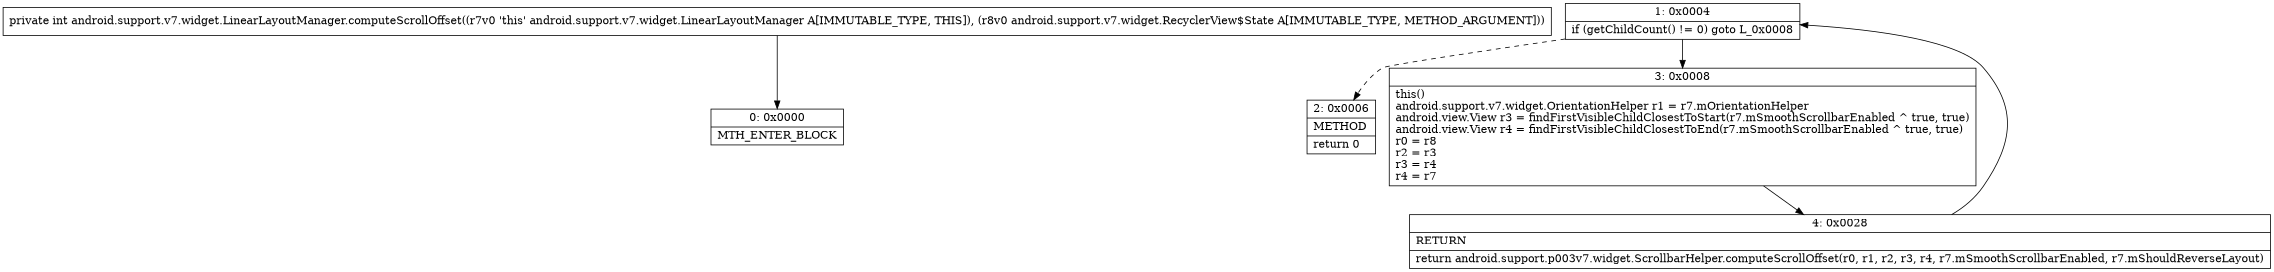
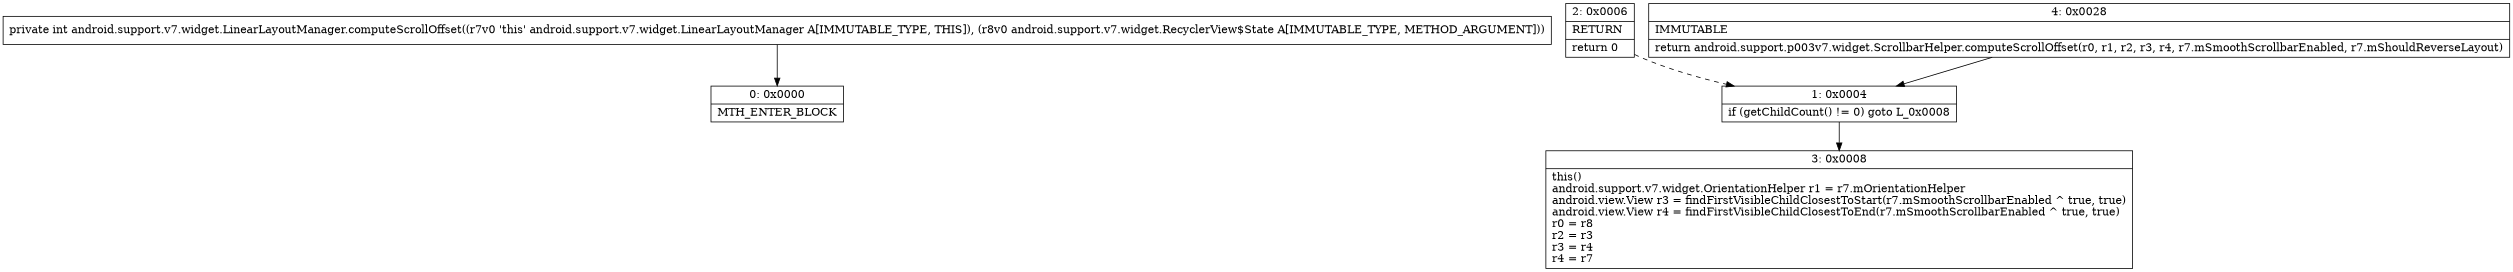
(1456, 55) -> (1680, 72)
(1340, 127) -> (1597, 30)
(1780, 198) -> none
(1441, 241) -> (1692, 30)
